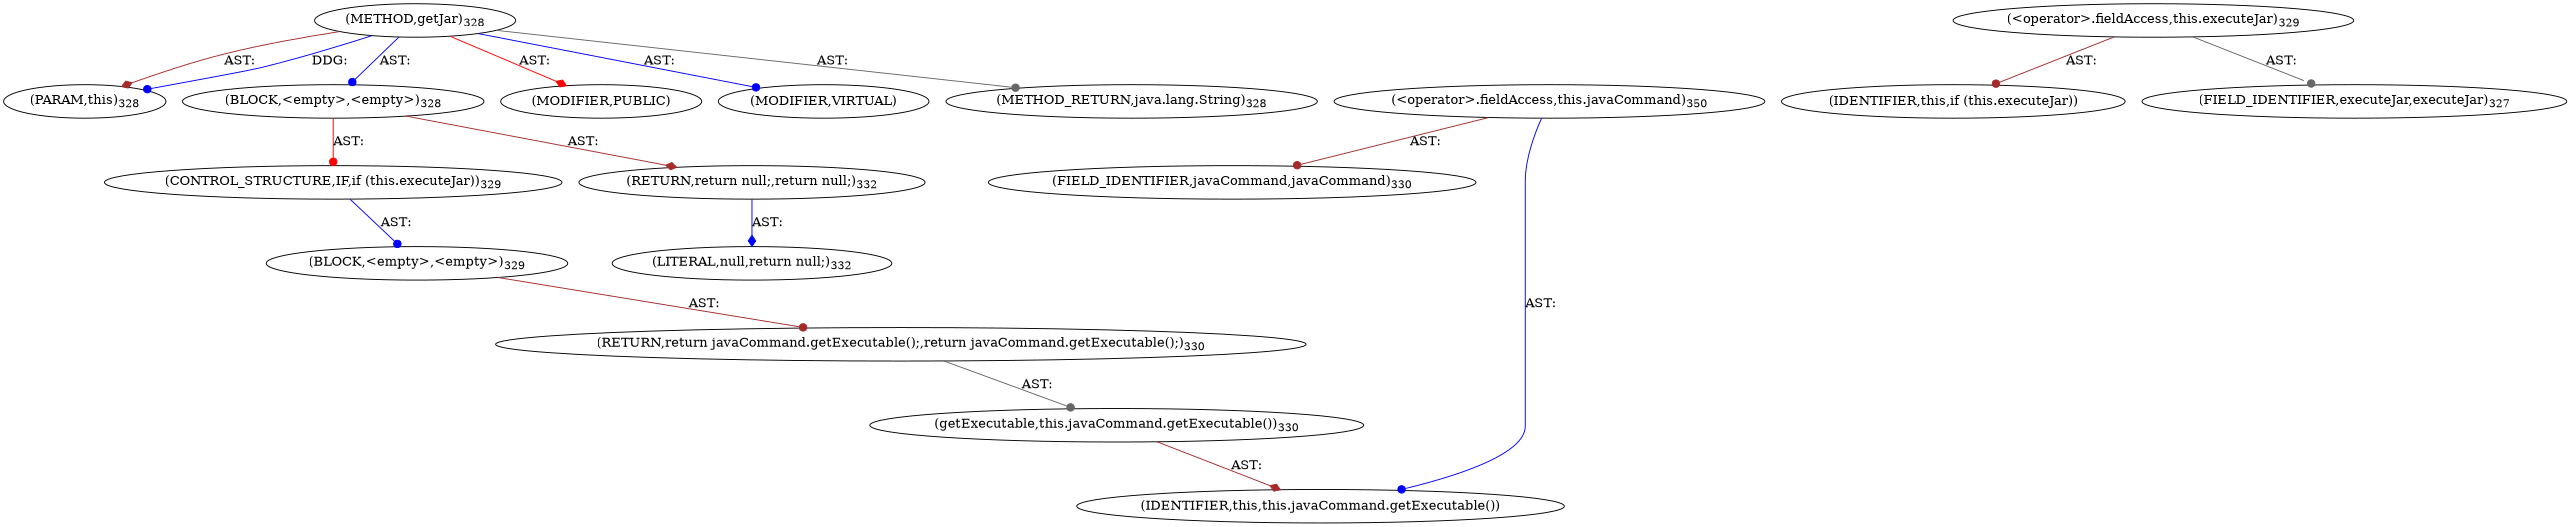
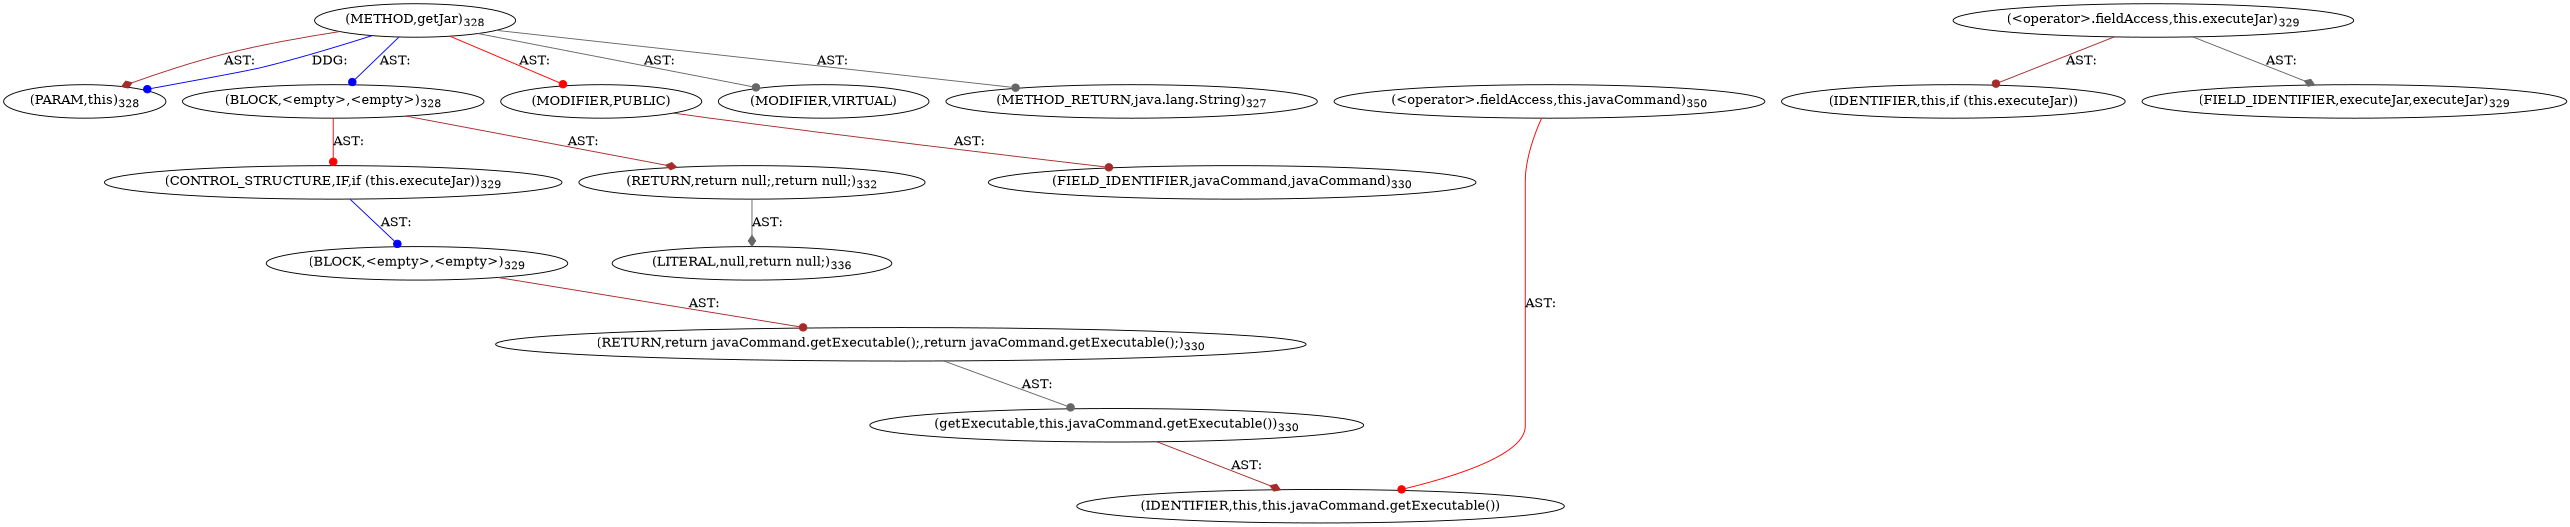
(505, 59) -> (505, 59)
(2248, 59) -> (2248, 59)
(615, 60) -> (615, 60)
(1256, 100) -> (1256, 100)
(2500, 100) -> (2500, 100)
(1395, 141) -> (889, 141)
(752, 217) -> (752, 217)
(841, 262) -> (841, 262)
(1525, 341) -> (1525, 341)
